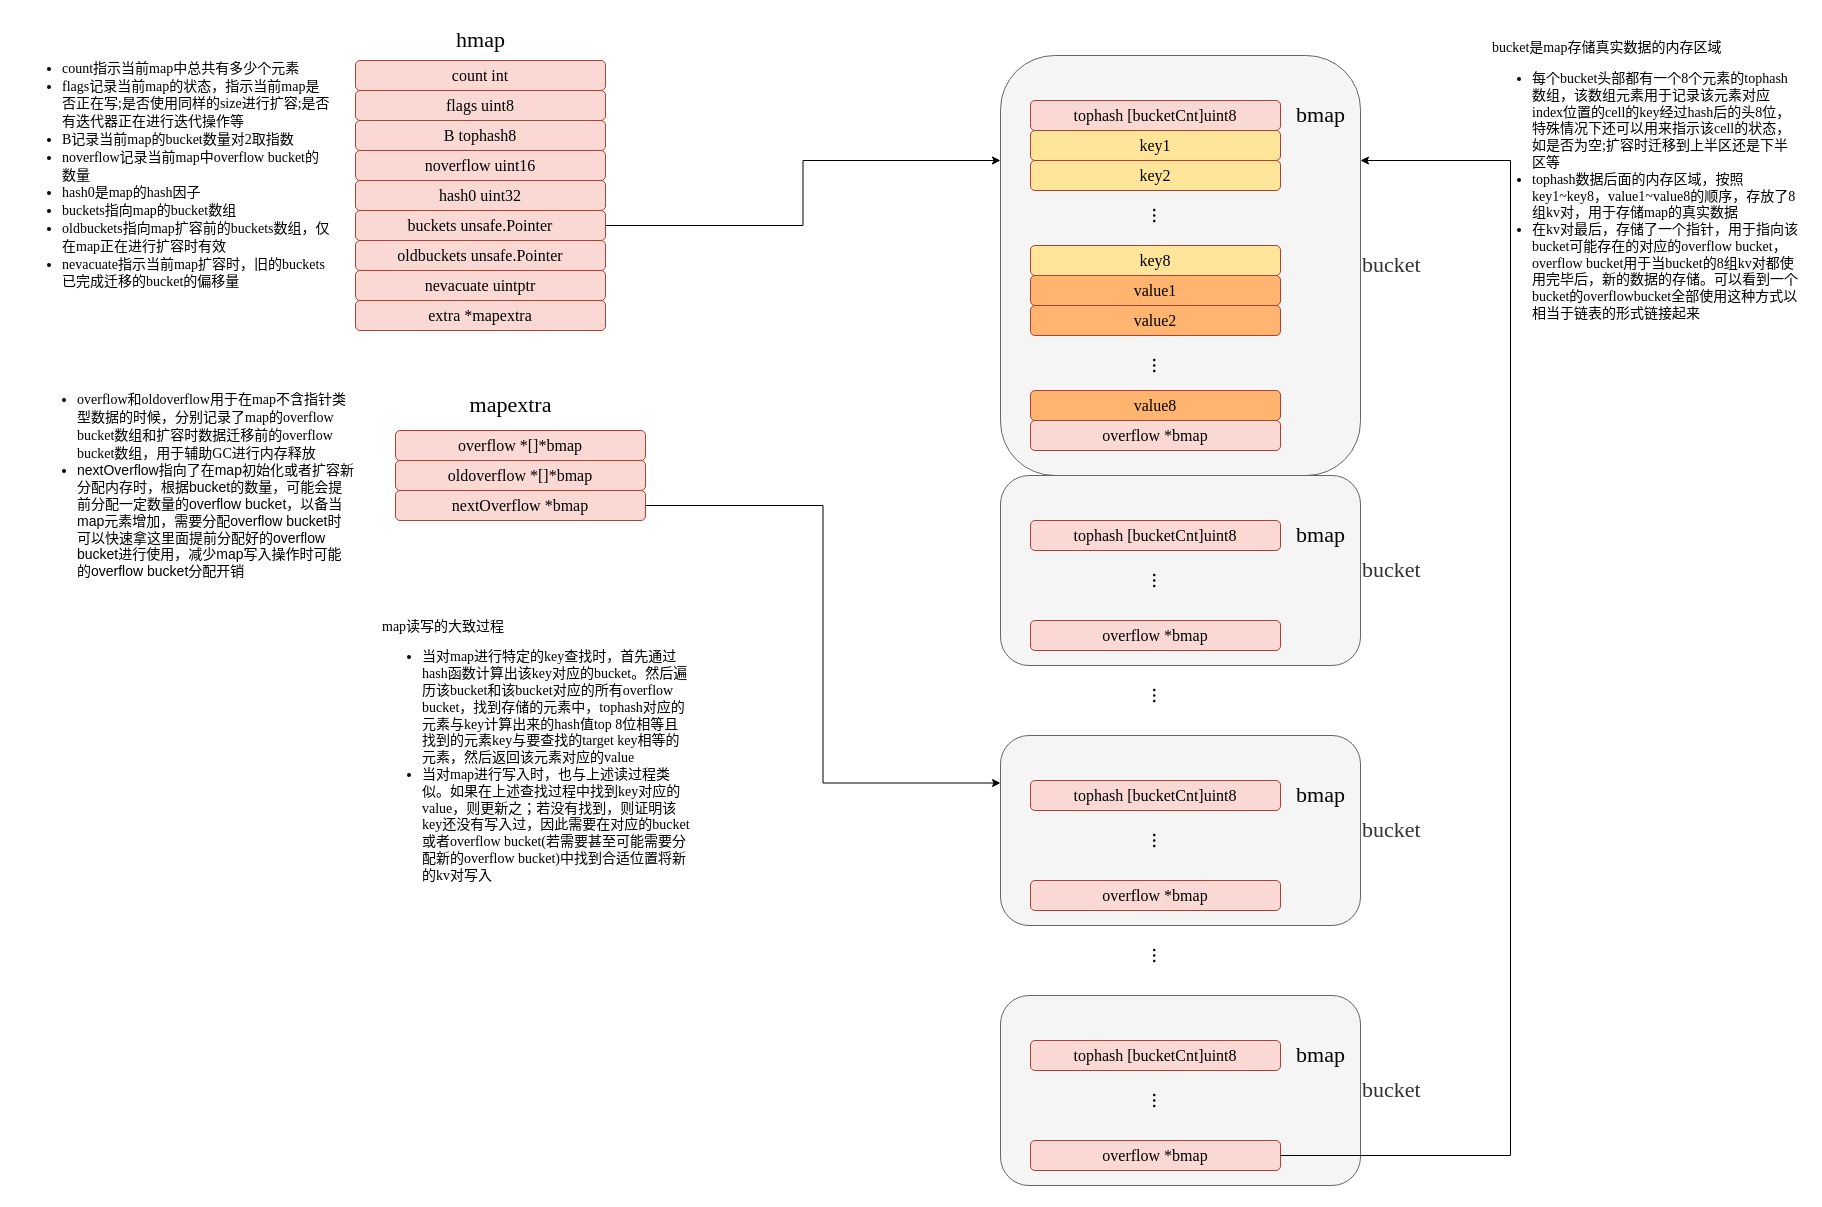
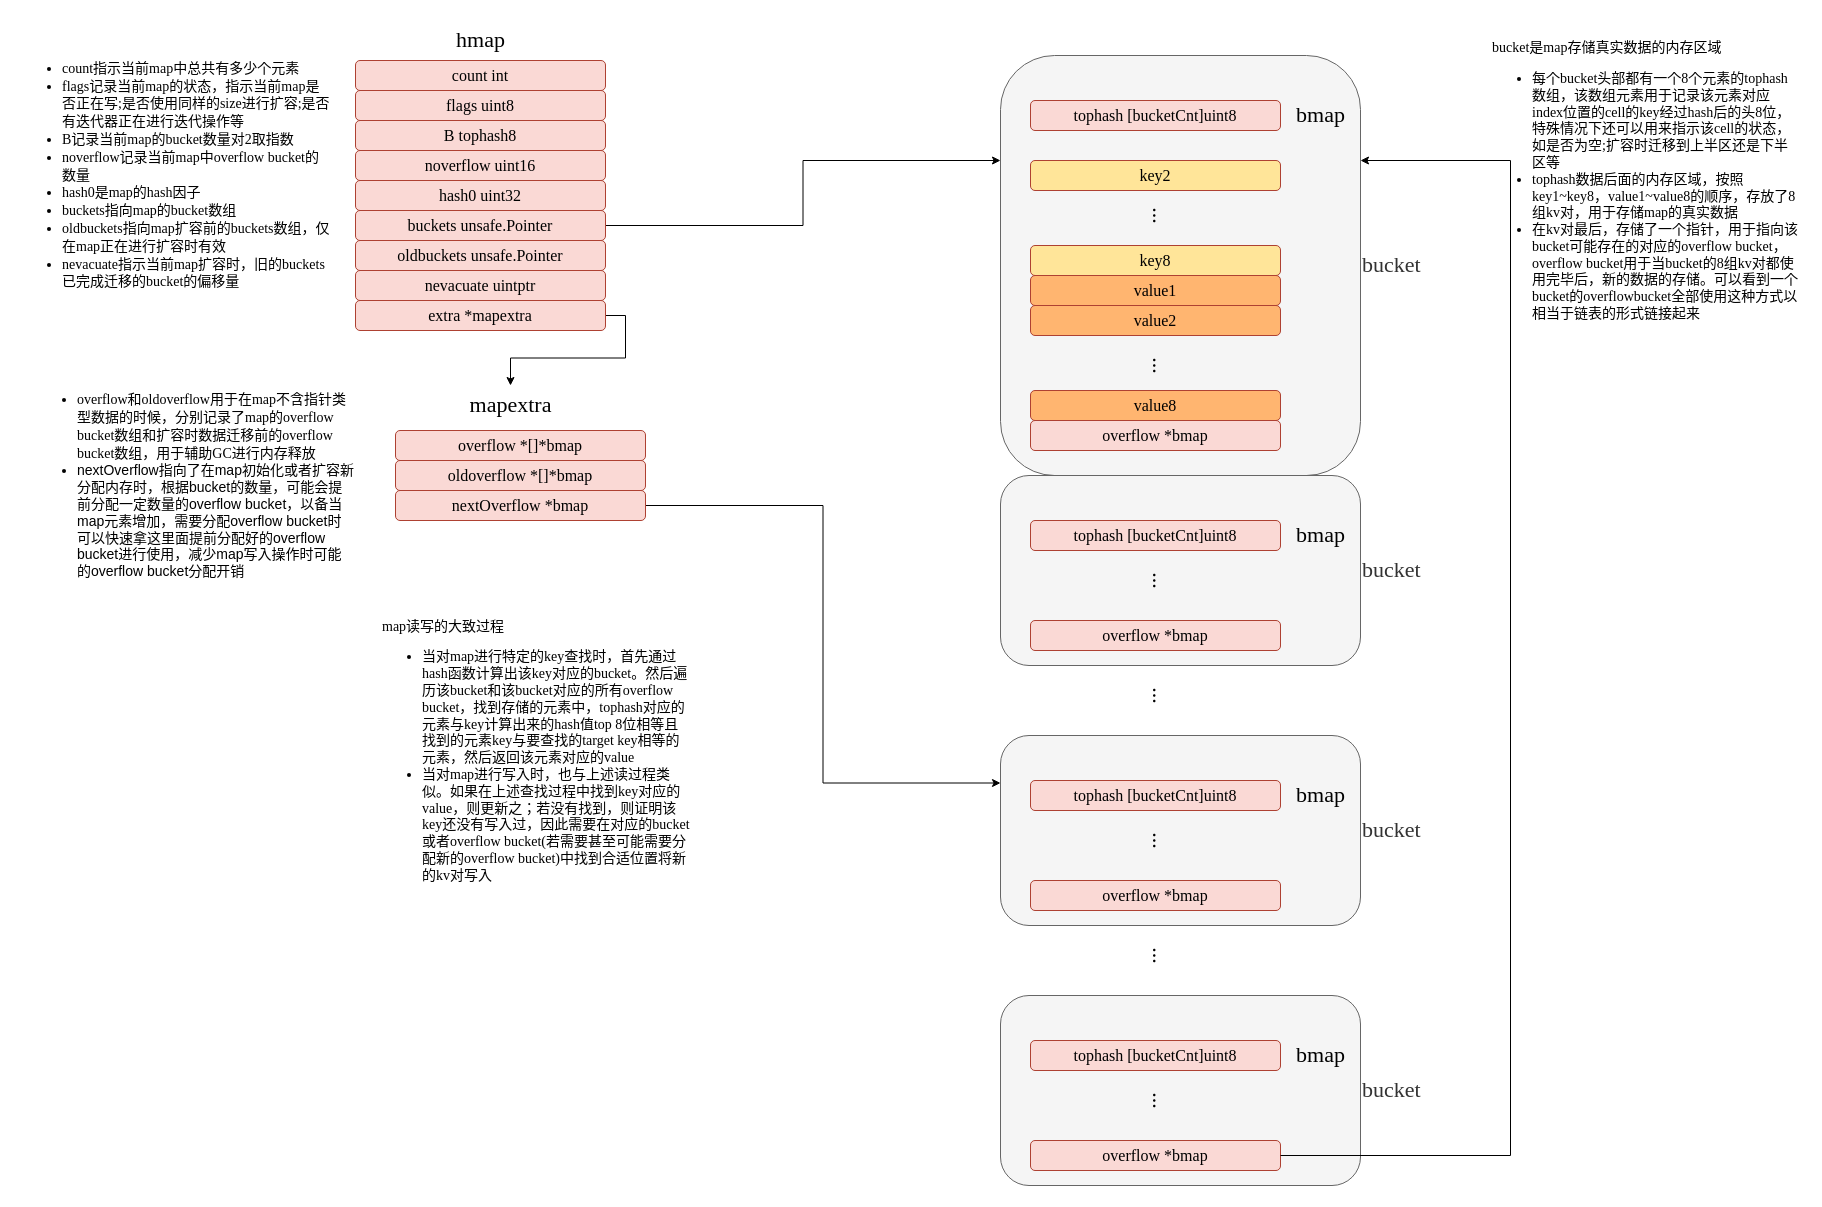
(1156, 146) -> none
none -> (589, 358)
